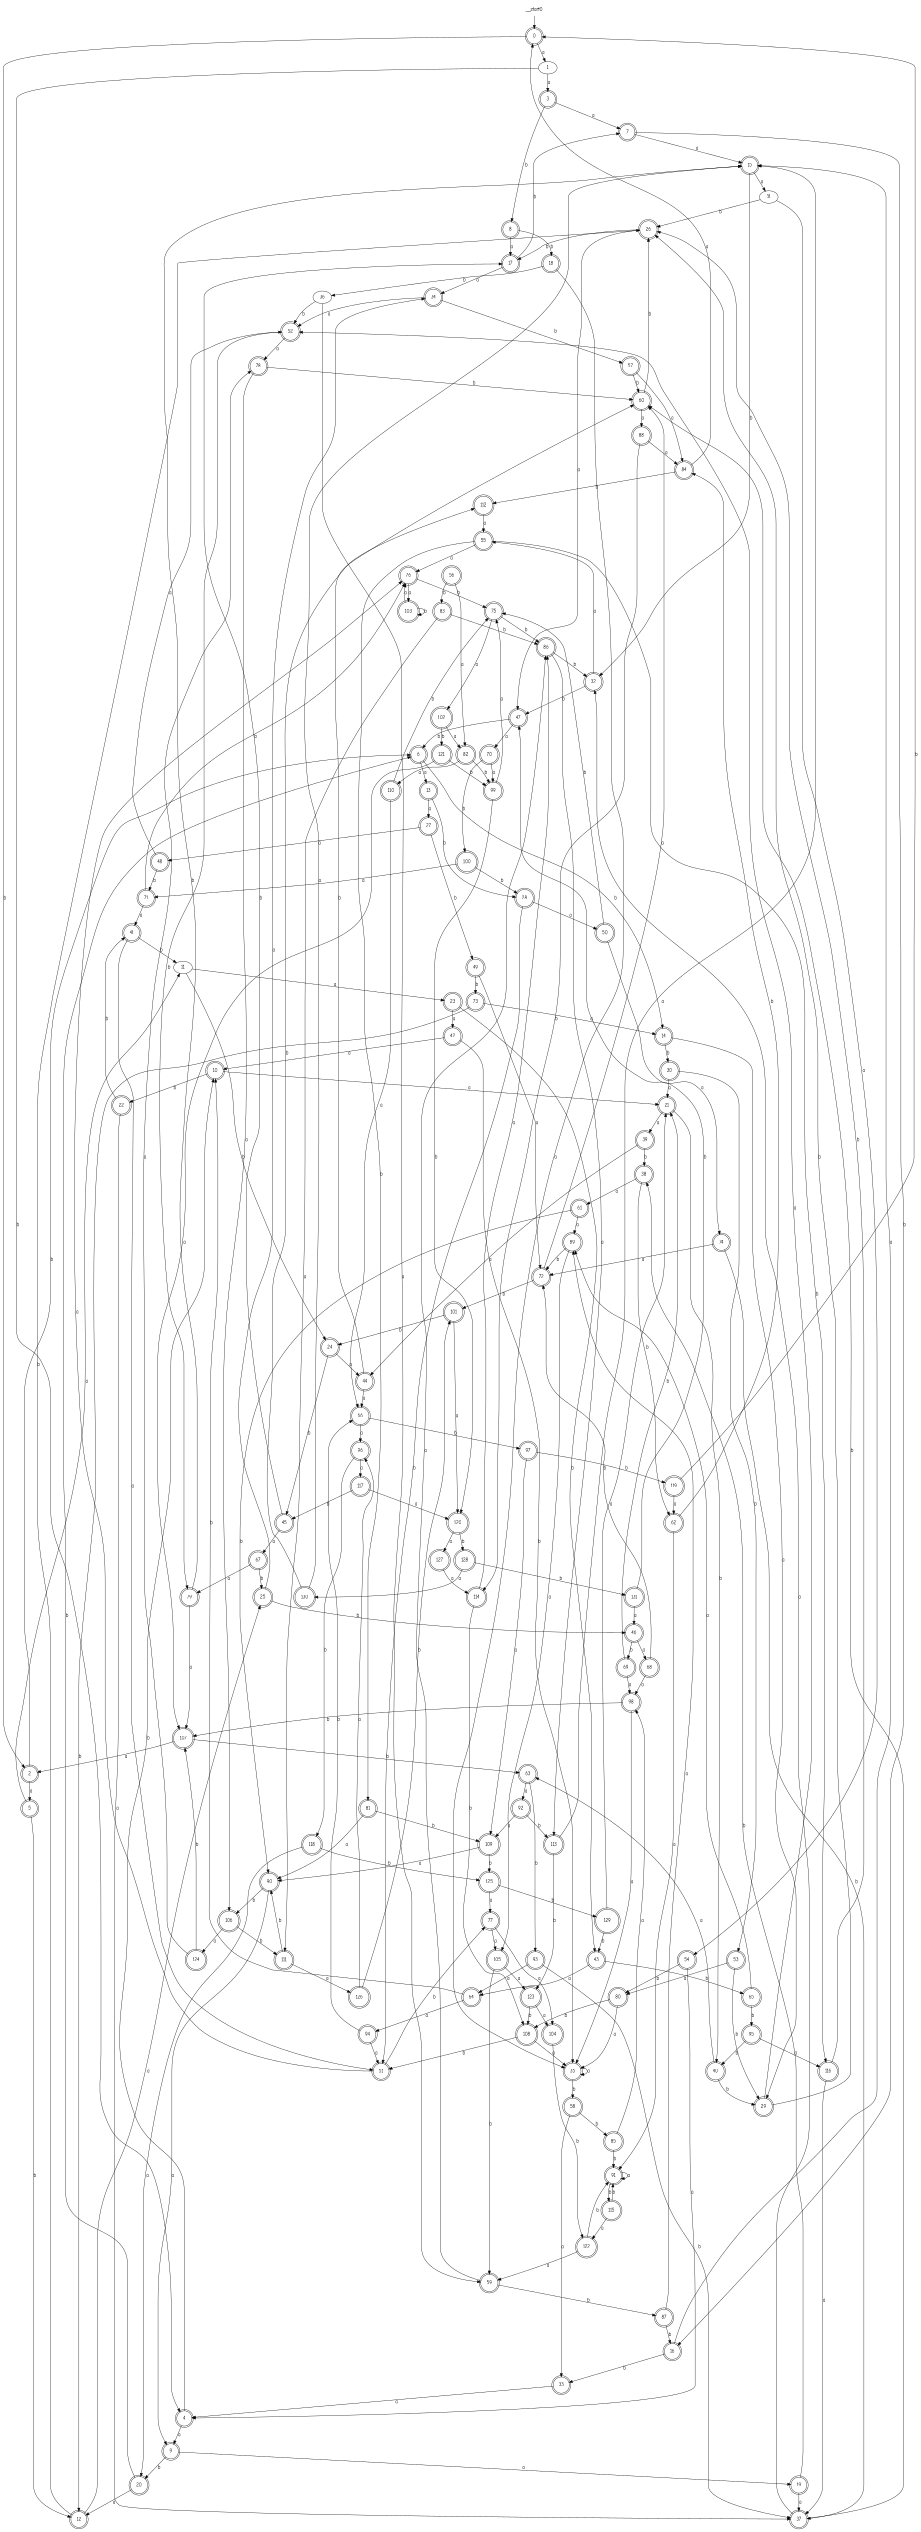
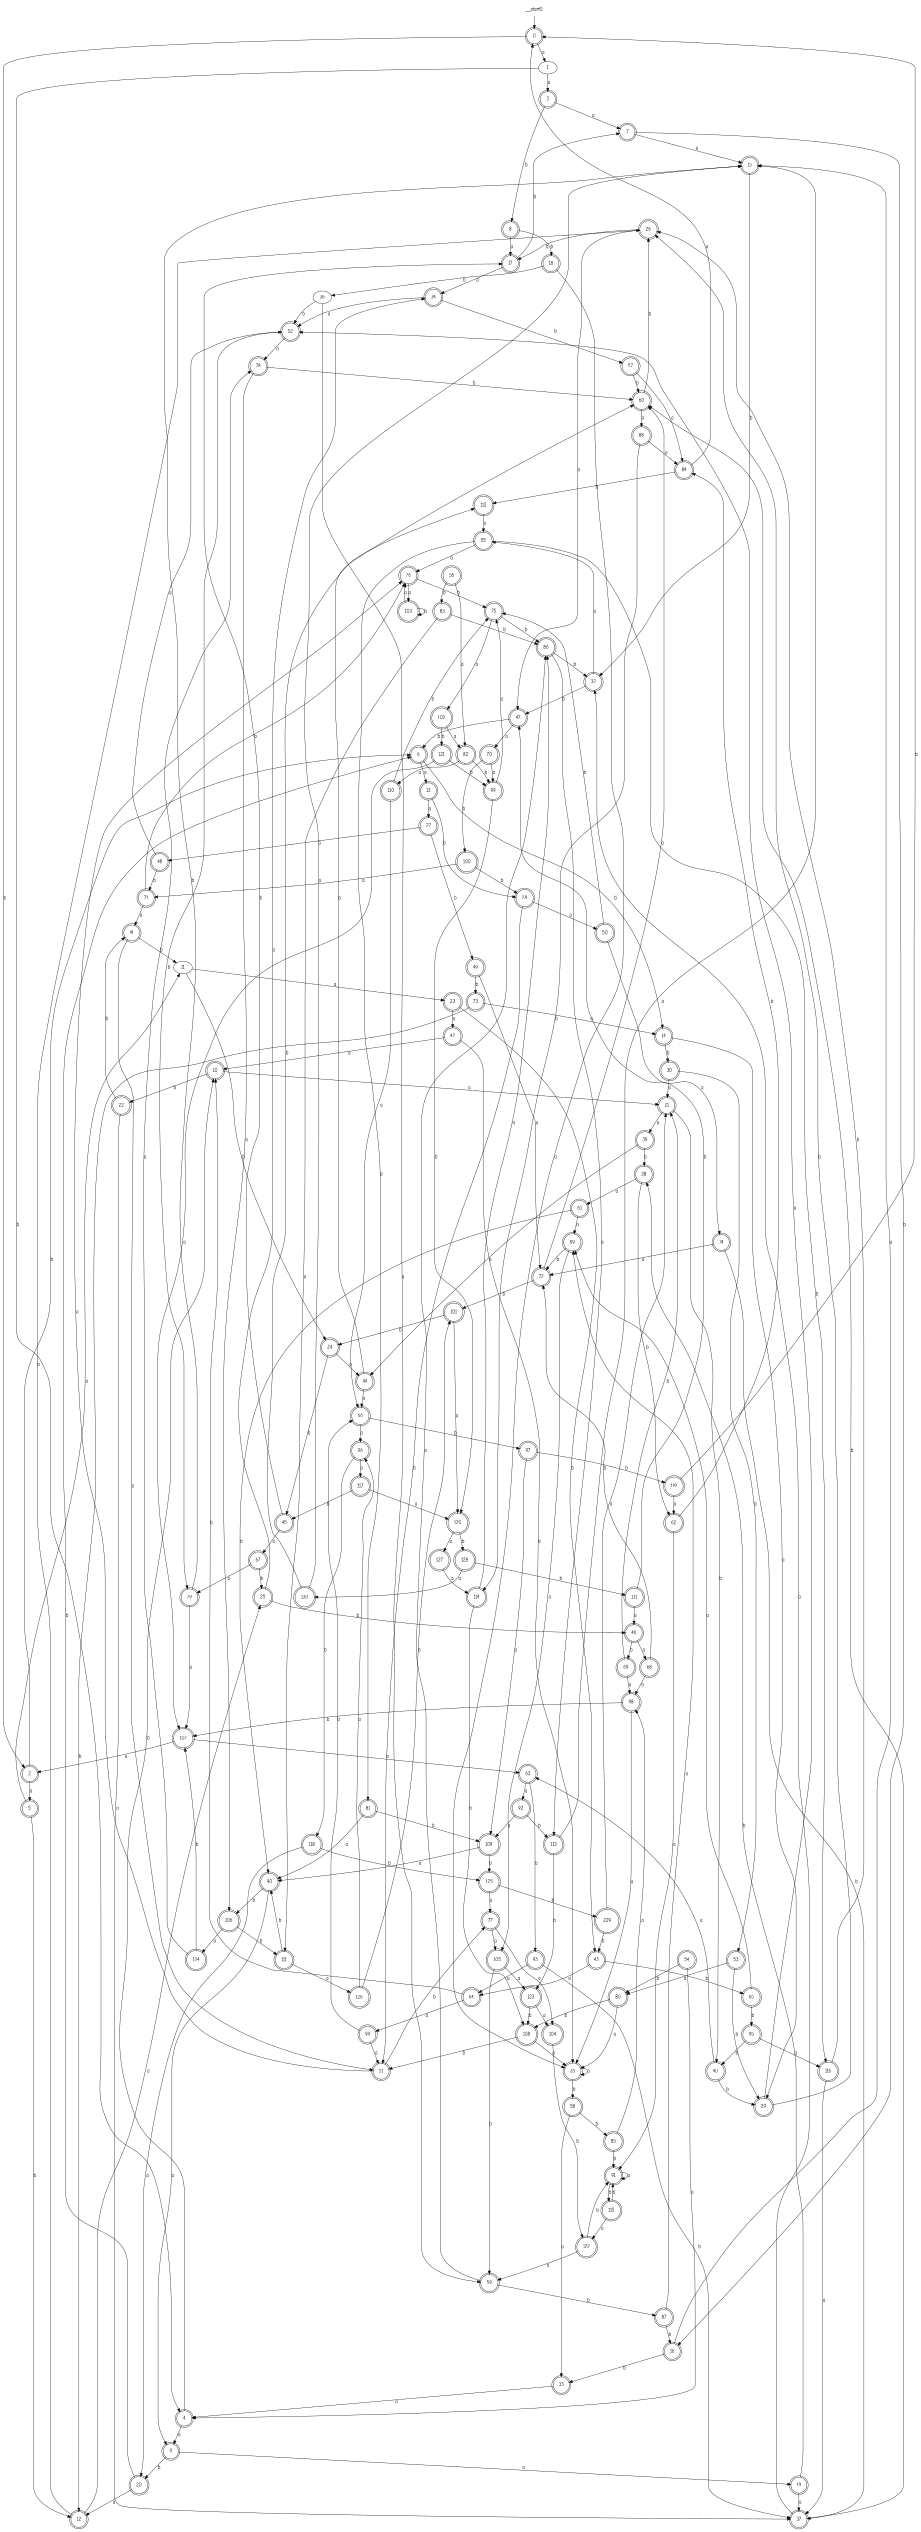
(769, 197) -> none
(607, 1921) -> (607, 1921)
